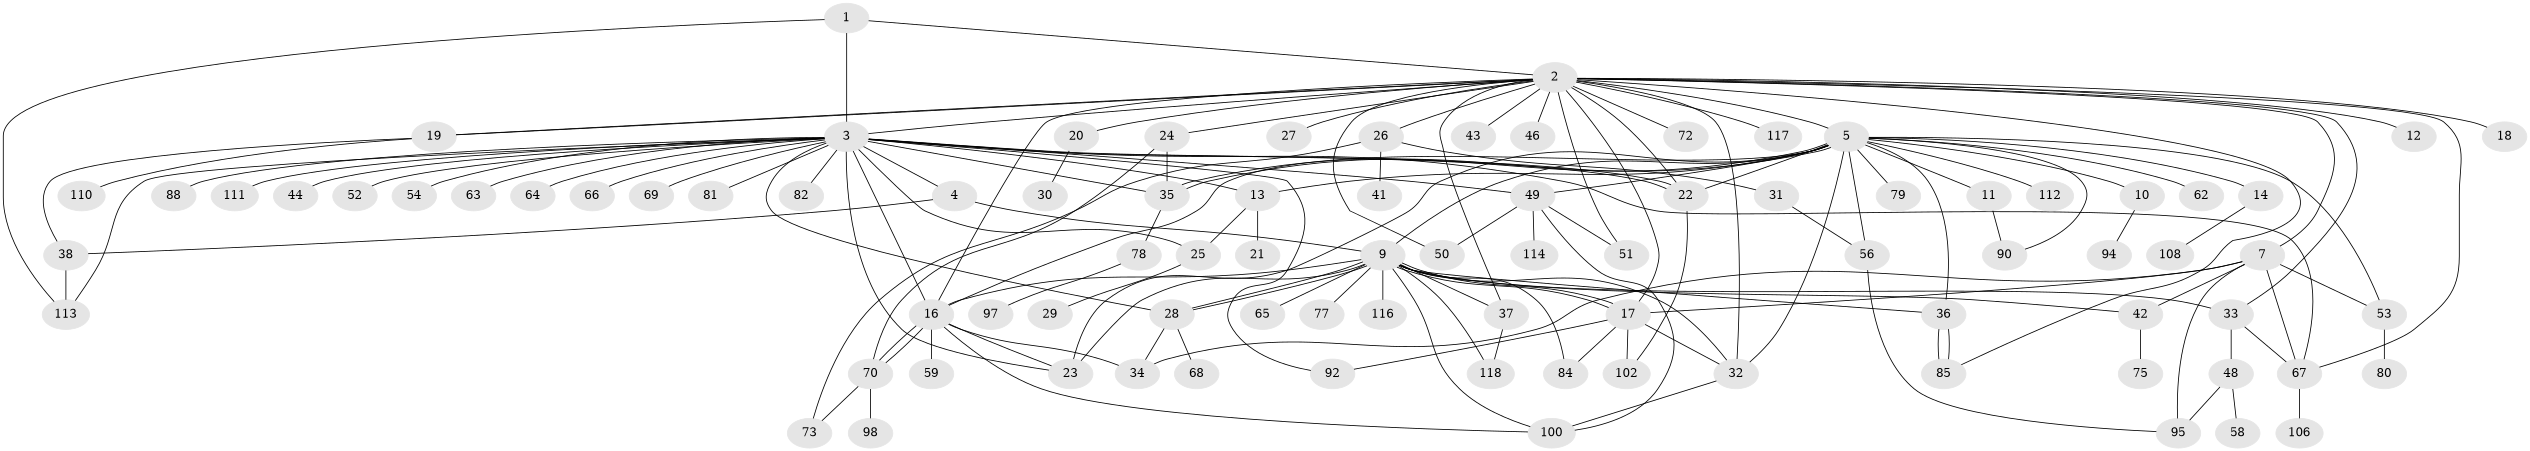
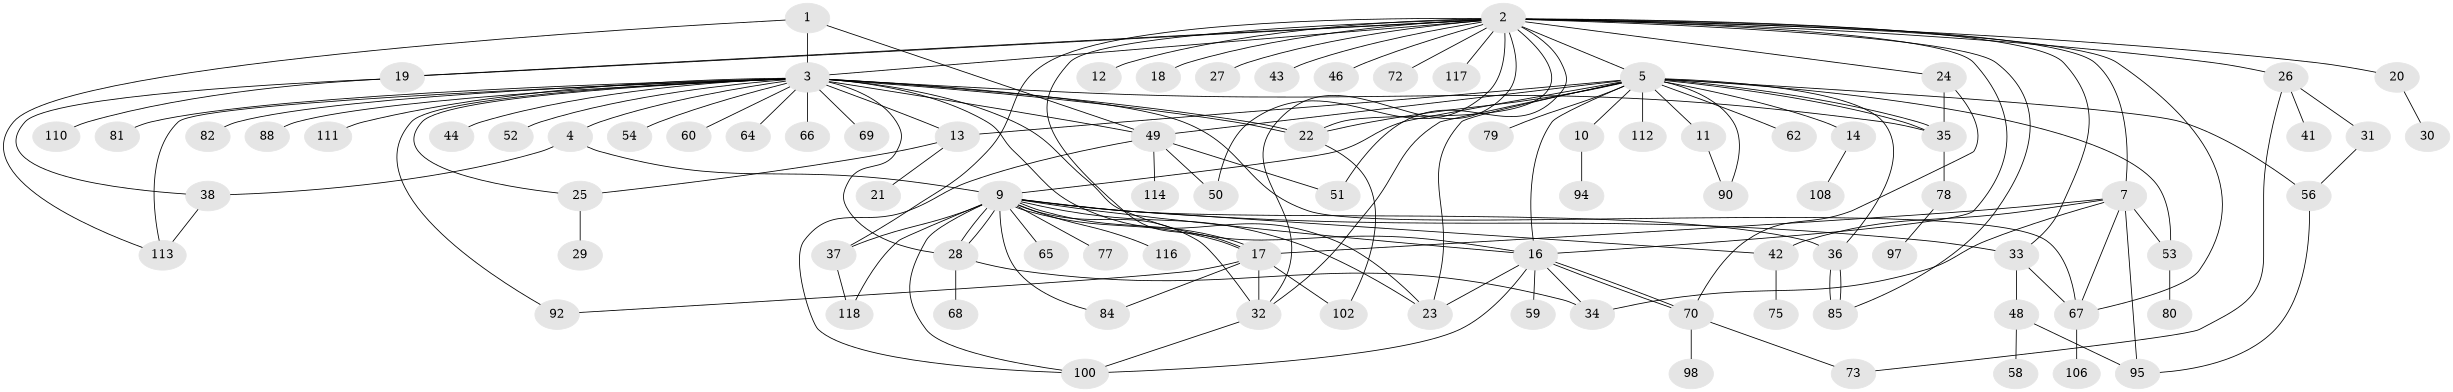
(1201, 48) -> (980, 77)
(474, 196) -> (689, 137)
